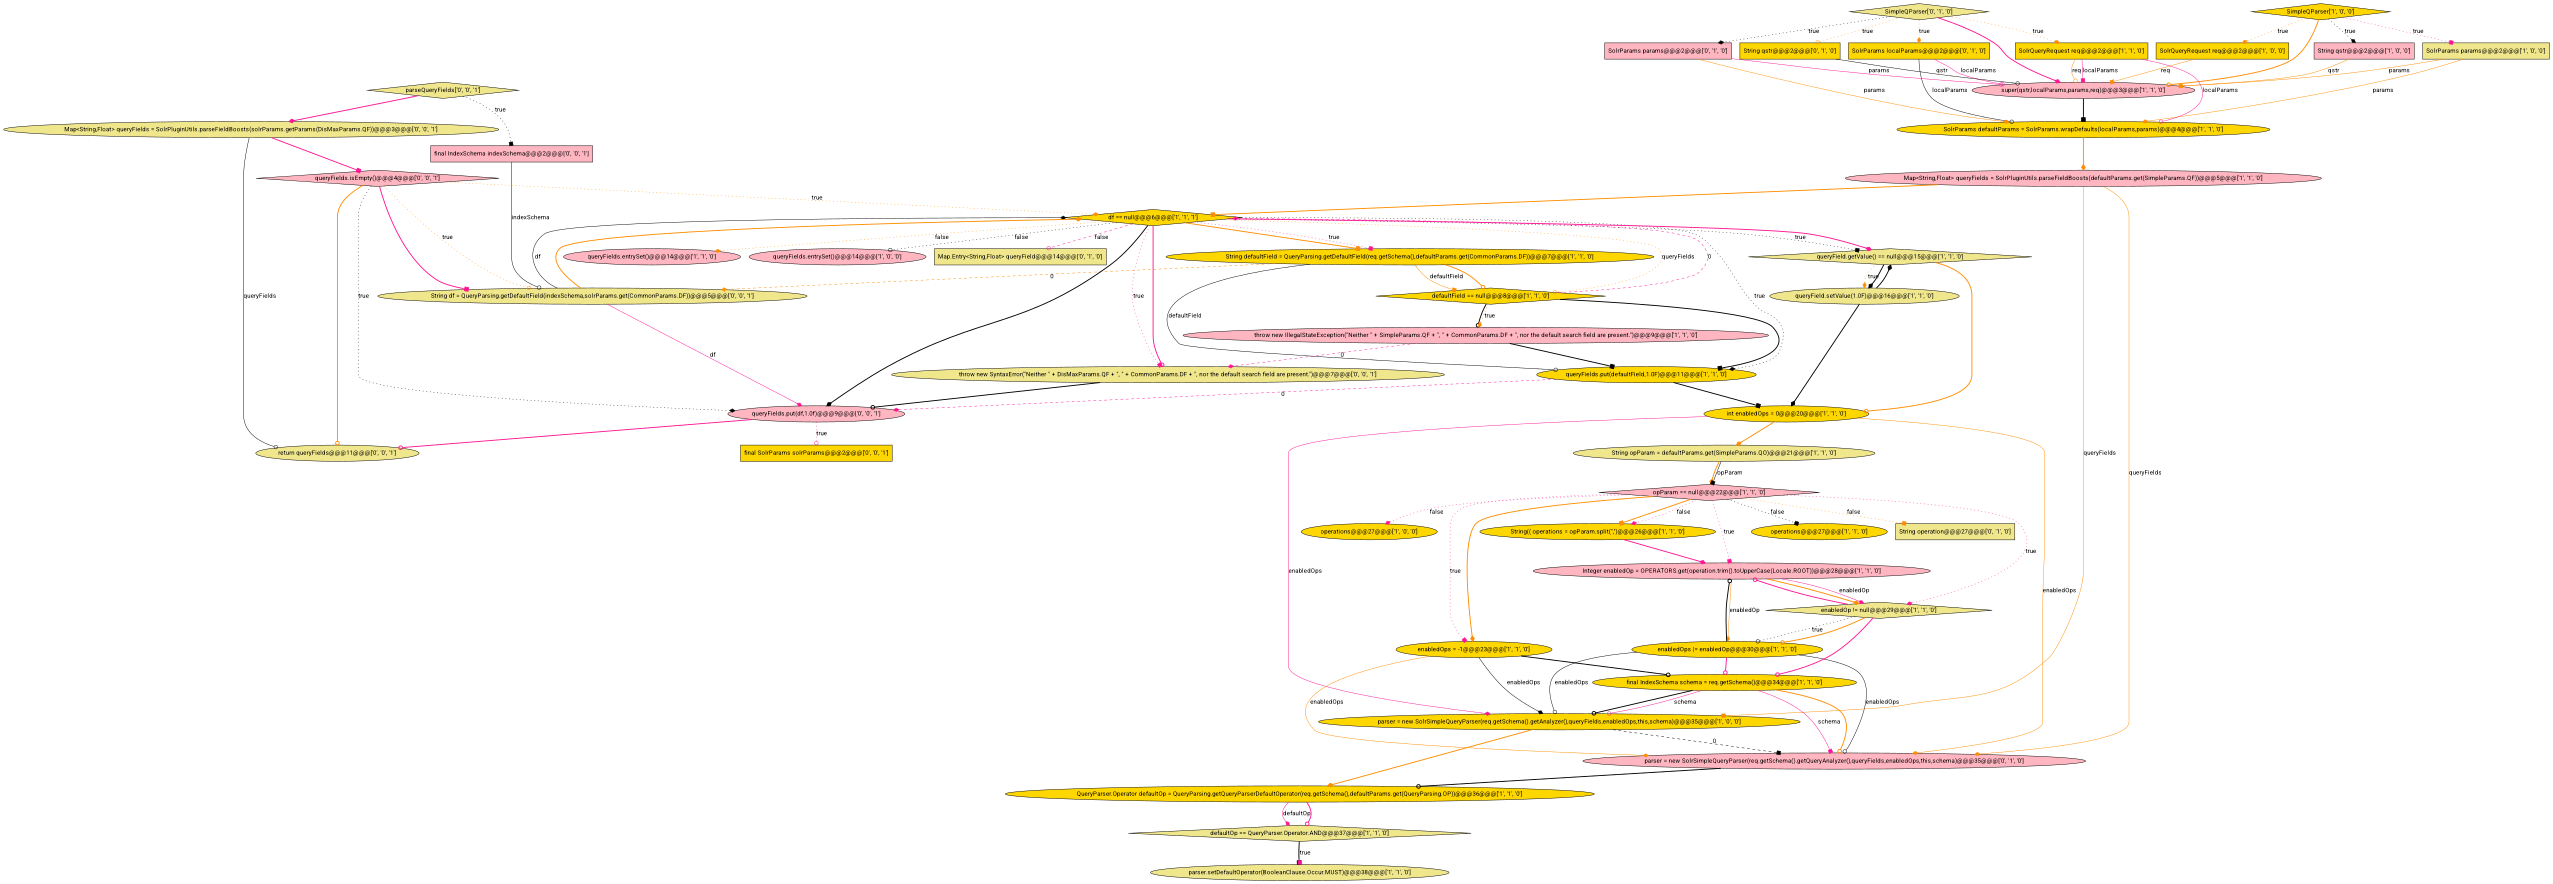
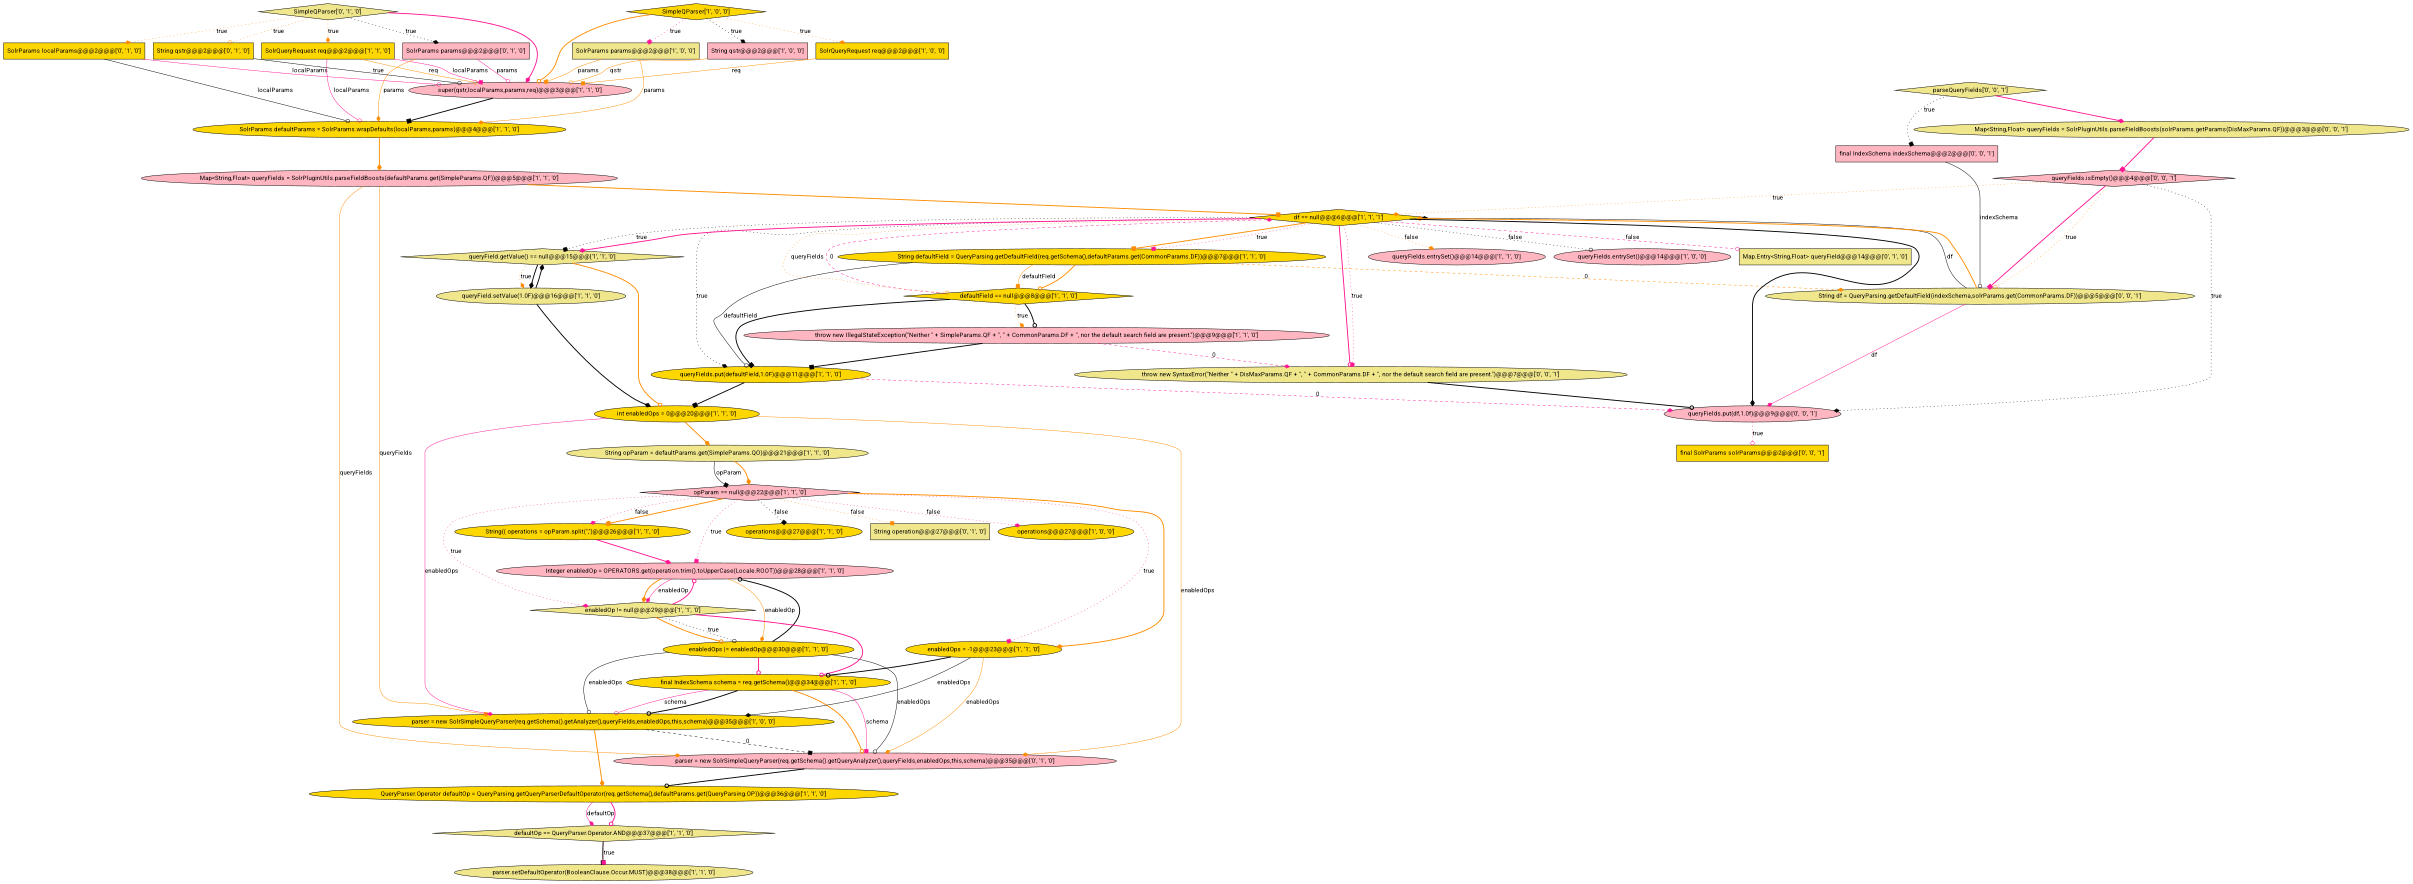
(1942, 71) -> (379, 71)
(337, 453) -> none
